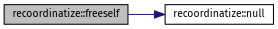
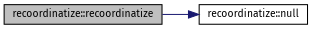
(66, 14) -> (83, 14)
